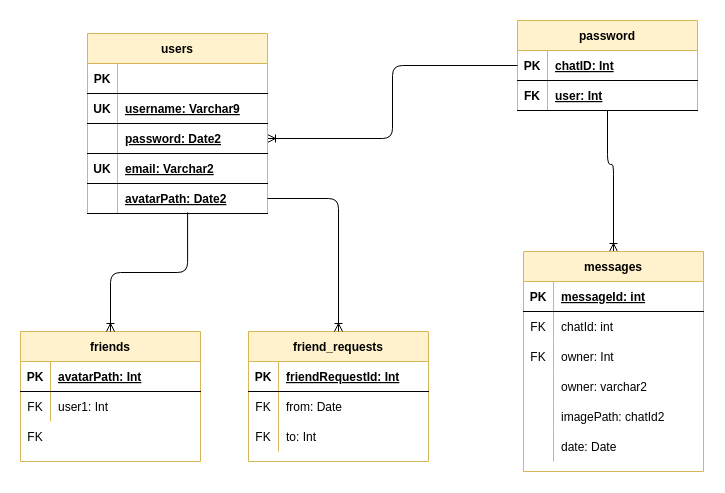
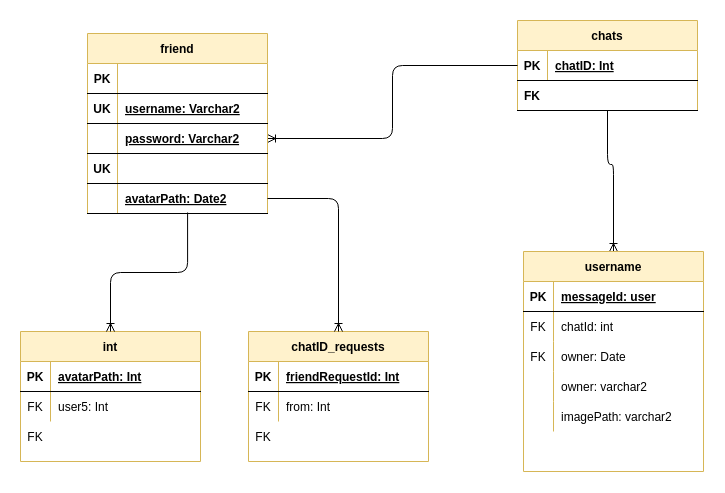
(607, 36) -> (607, 36)
(177, 49) -> (177, 49)
(623, 96) -> none
(182, 109) -> (182, 109)
(172, 139) -> (182, 139)
(193, 169) -> none
(613, 267) -> (613, 267)
(603, 297) -> (608, 297)
(110, 347) -> (110, 347)
(338, 347) -> (338, 347)
(591, 357) -> (595, 357)
(88, 407) -> (88, 407)
(316, 407) -> (313, 407)
(617, 417) -> (620, 417)
(354, 437) -> none
(629, 447) -> none
